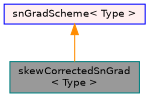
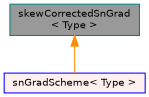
(75, 48) -> (75, 60)
